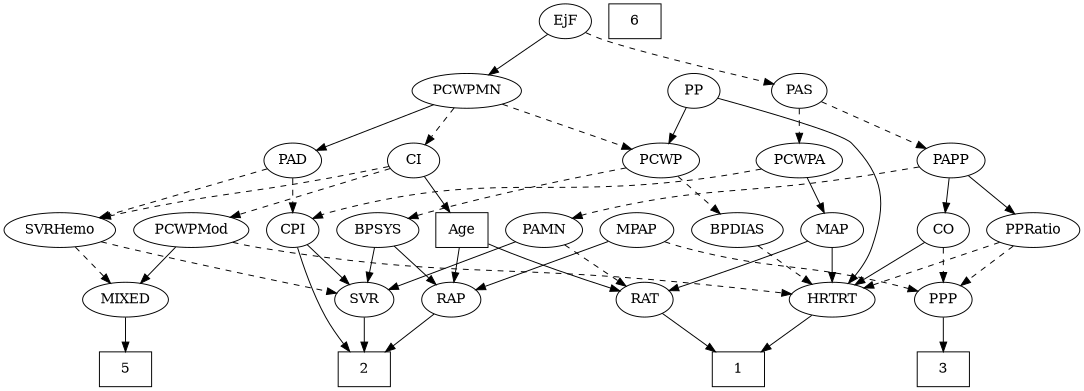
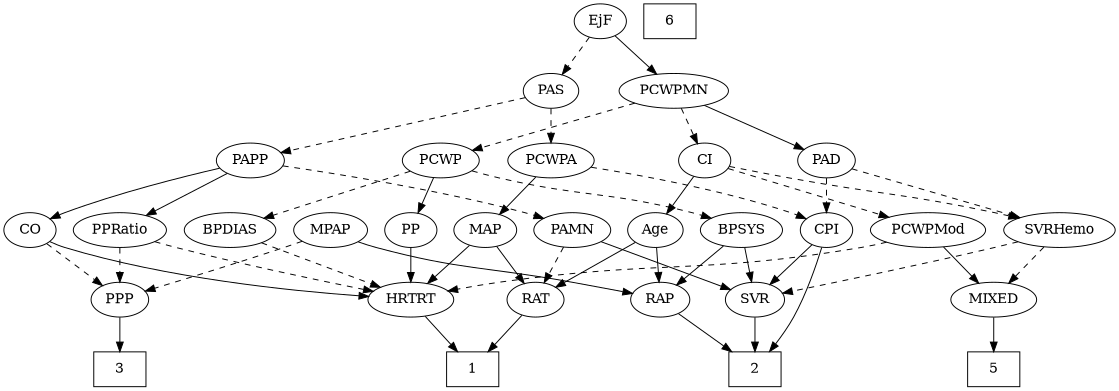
(680, 121) -> (425, 196)
(462, 230) -> (655, 230)
